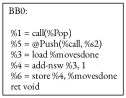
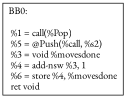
(54, 55) -> (55, 55)
